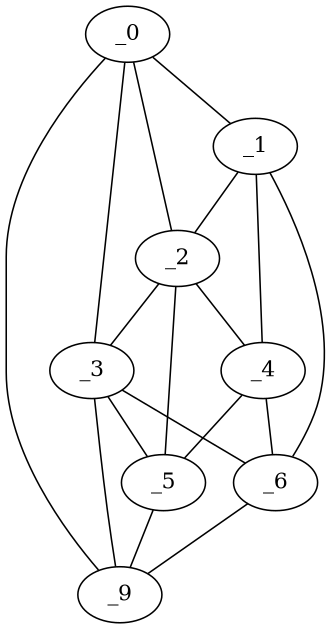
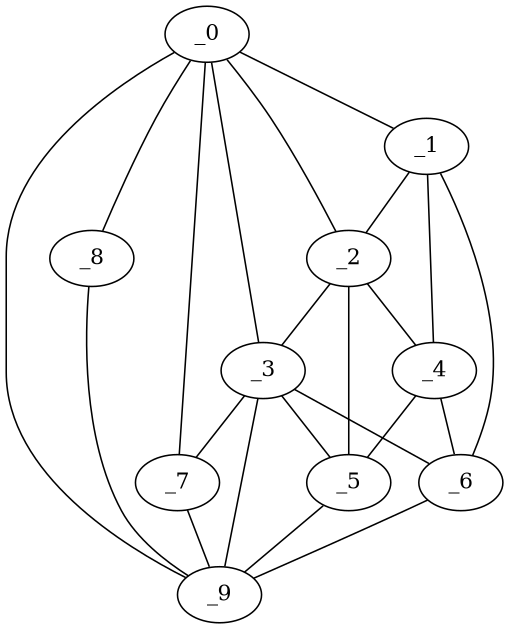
none -> (92, 258)
none -> (177, 483)
